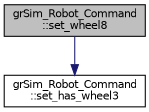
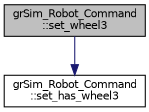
(75, 21) -> (75, 21)
